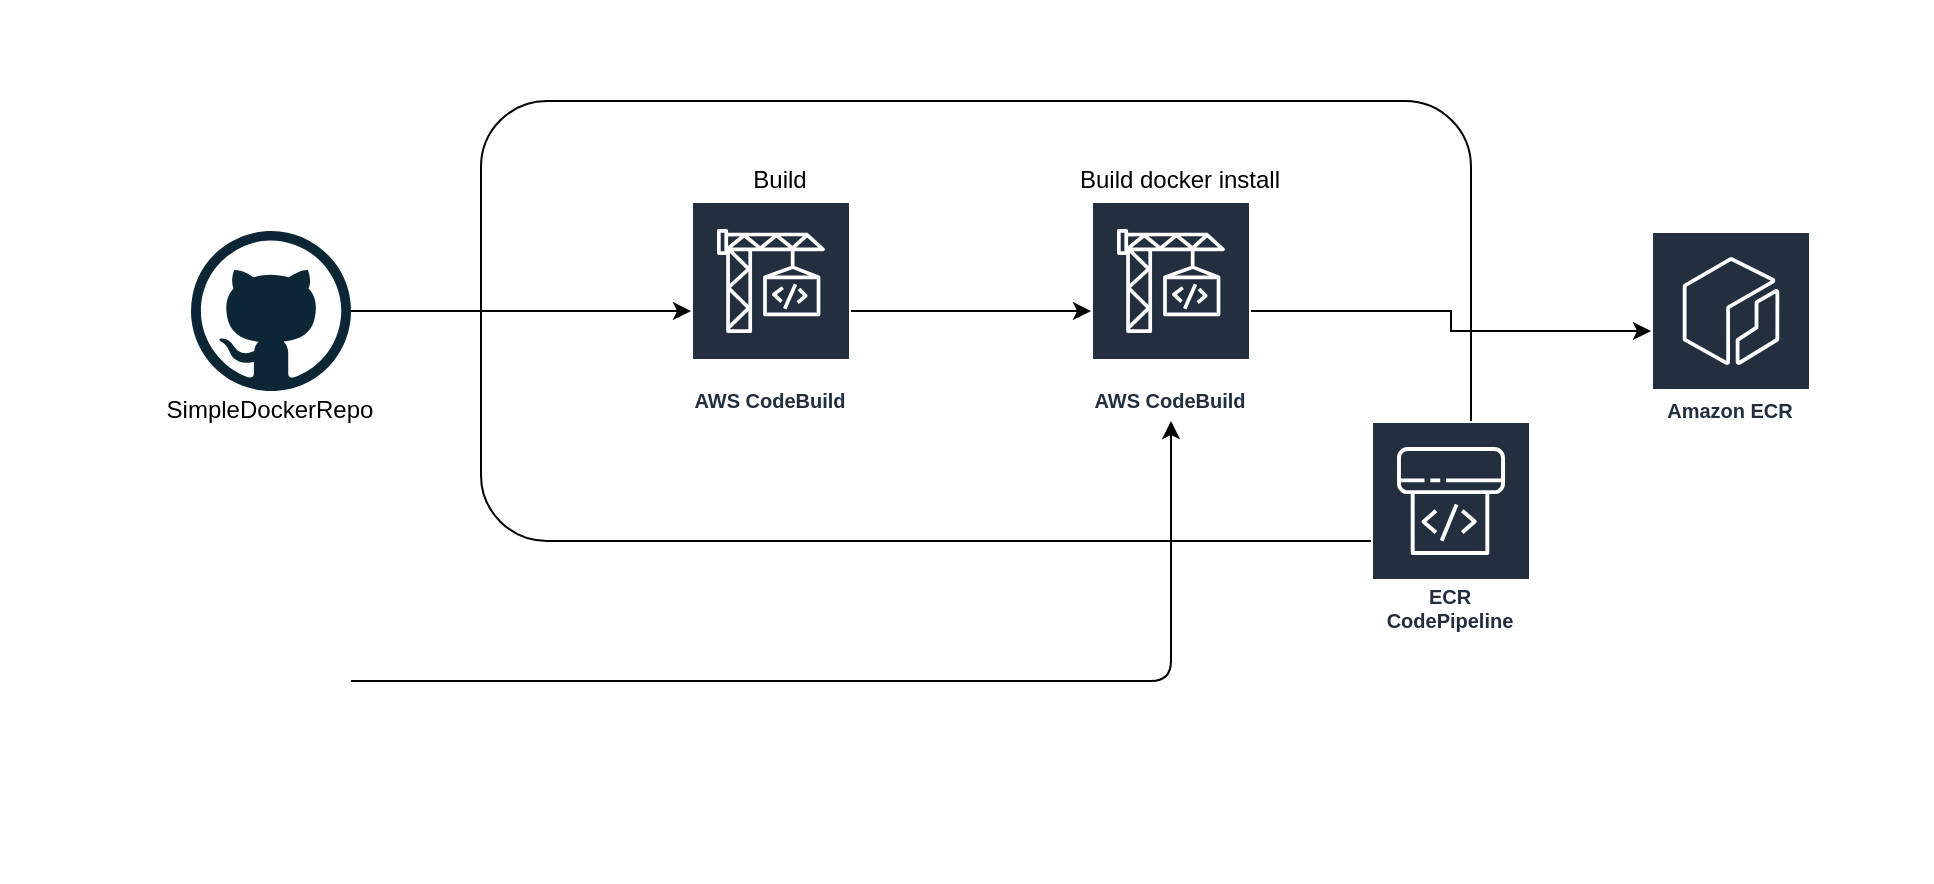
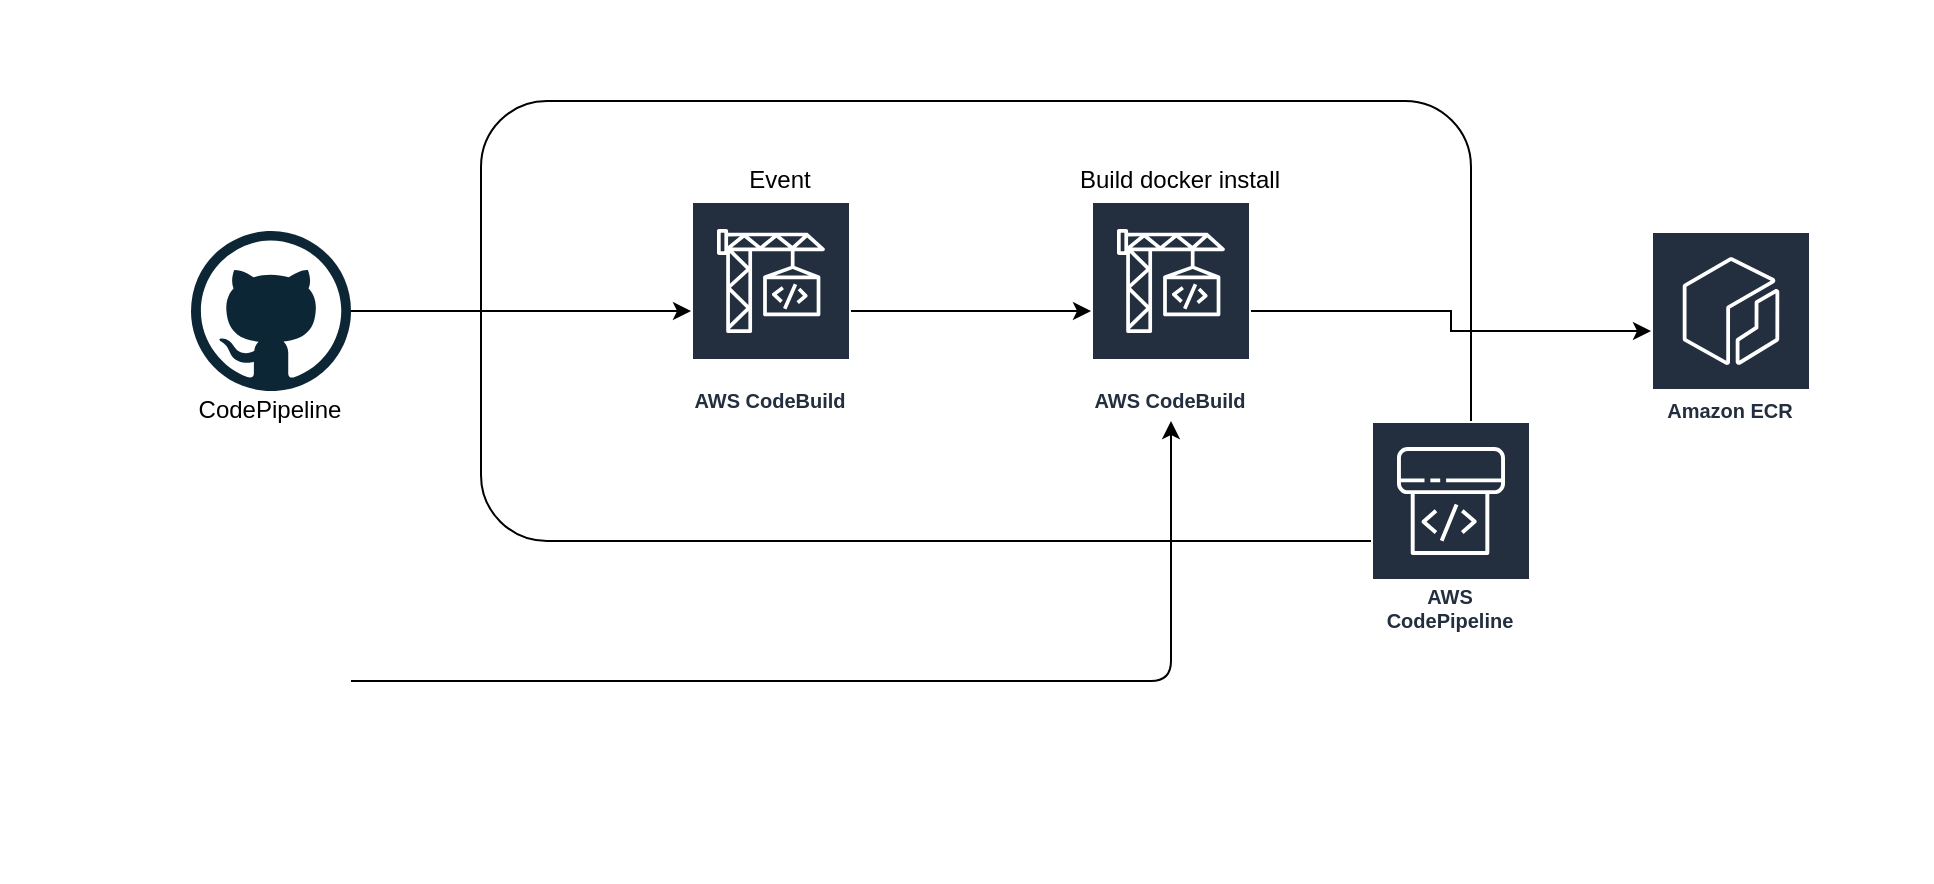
(781, 181) -> (781, 181)
(271, 411) -> (271, 411)
(1451, 609) -> (1451, 609)
